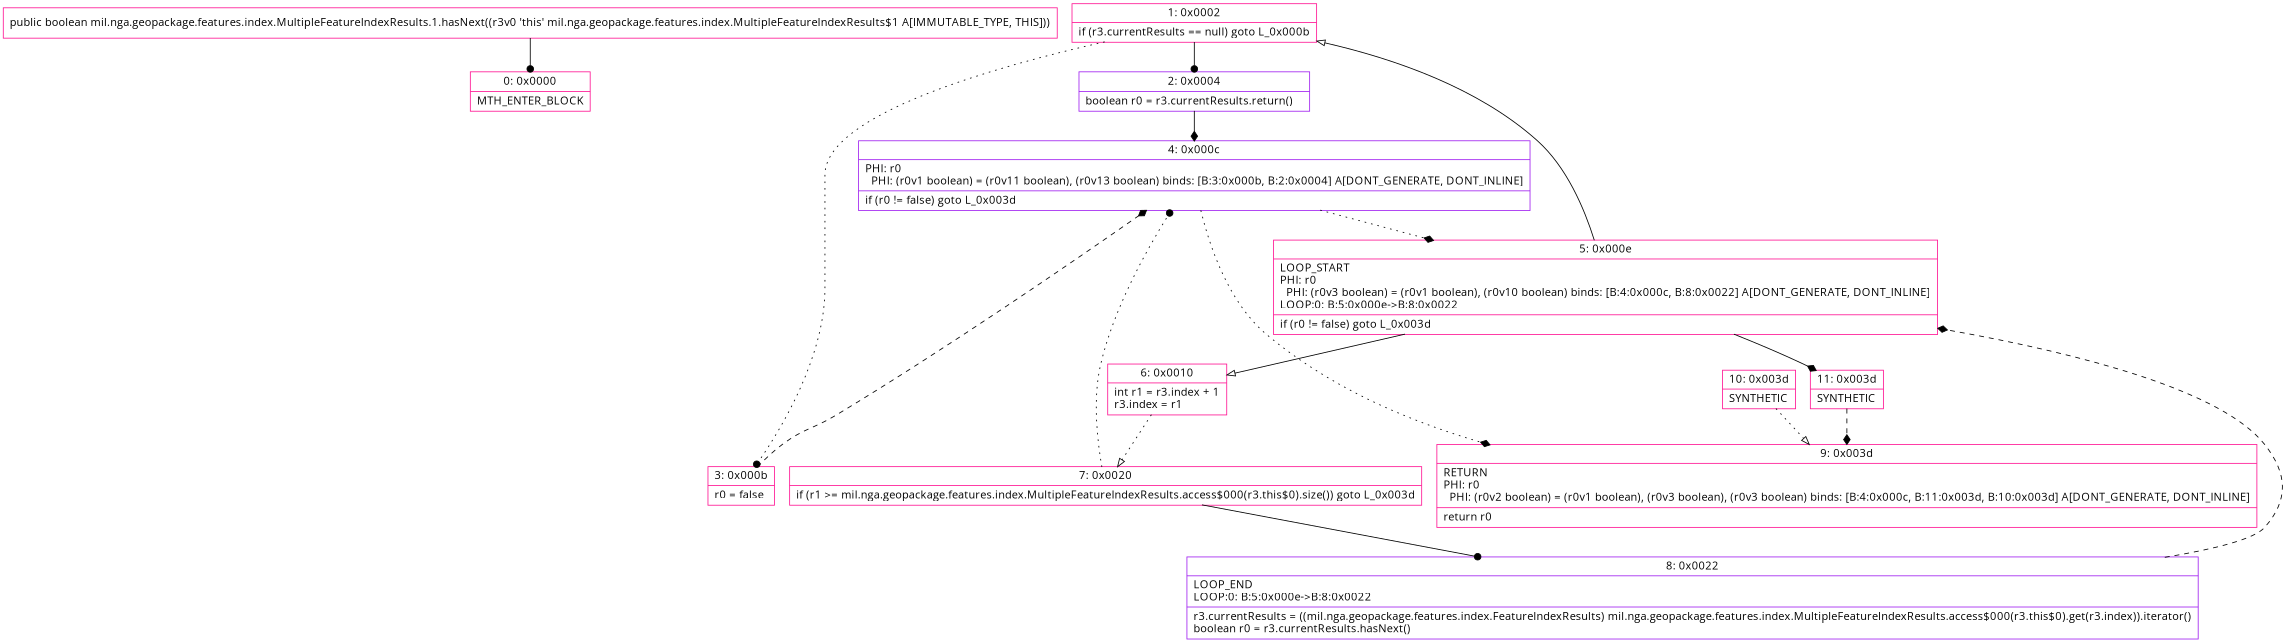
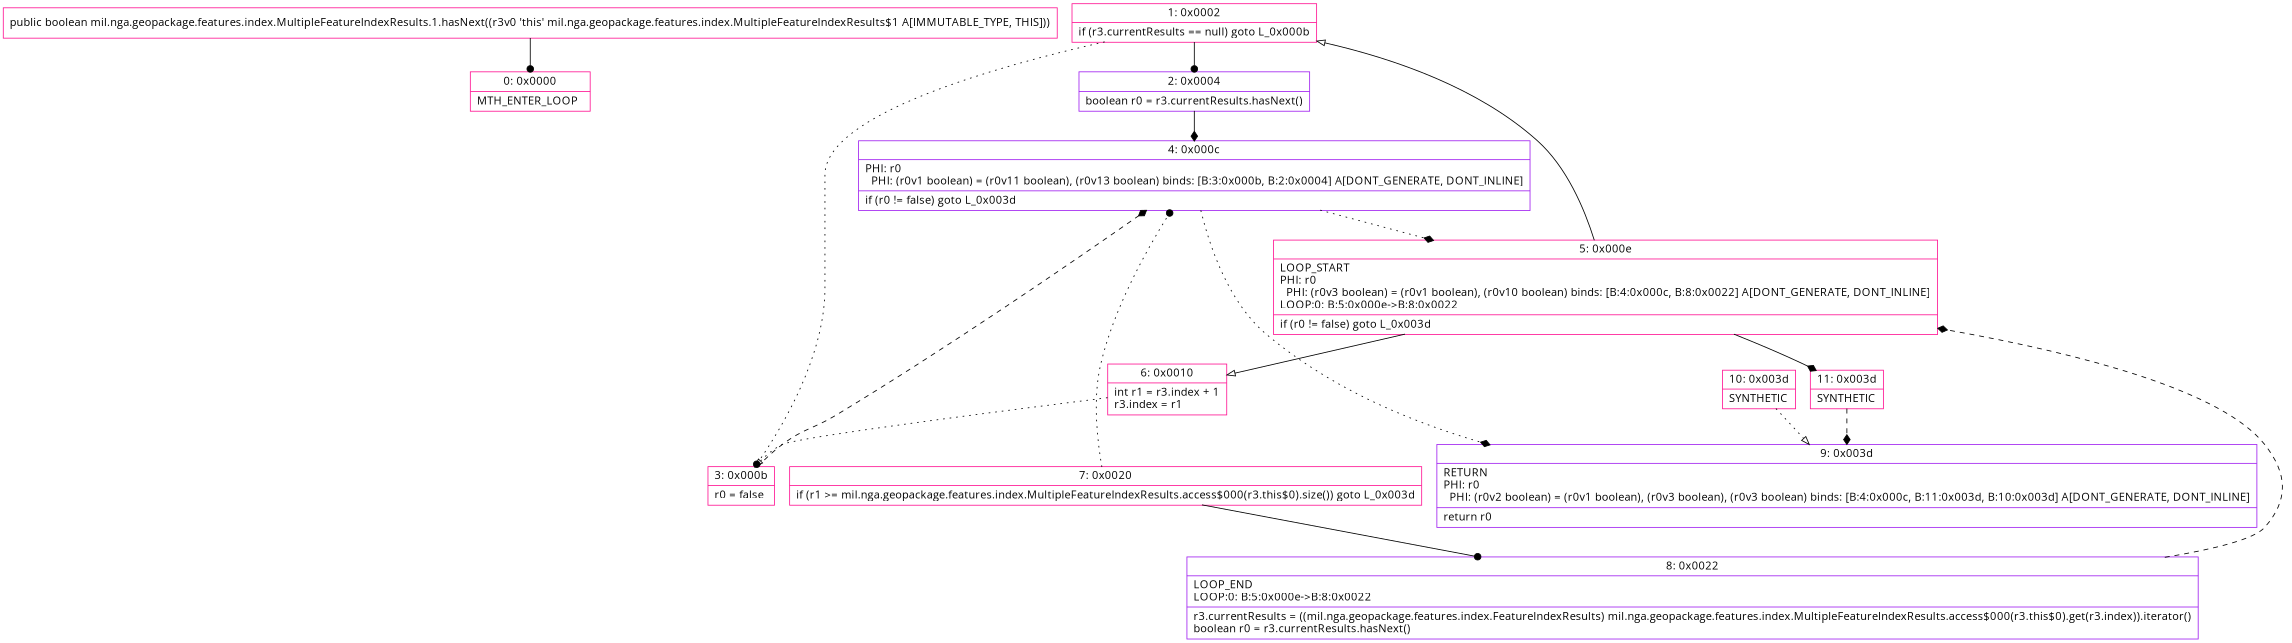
(530, 101) -> (528, 101)
(1189, 101) -> (1194, 101)
(1137, 437) -> (931, 421)
(1847, 486) -> (1847, 486)
